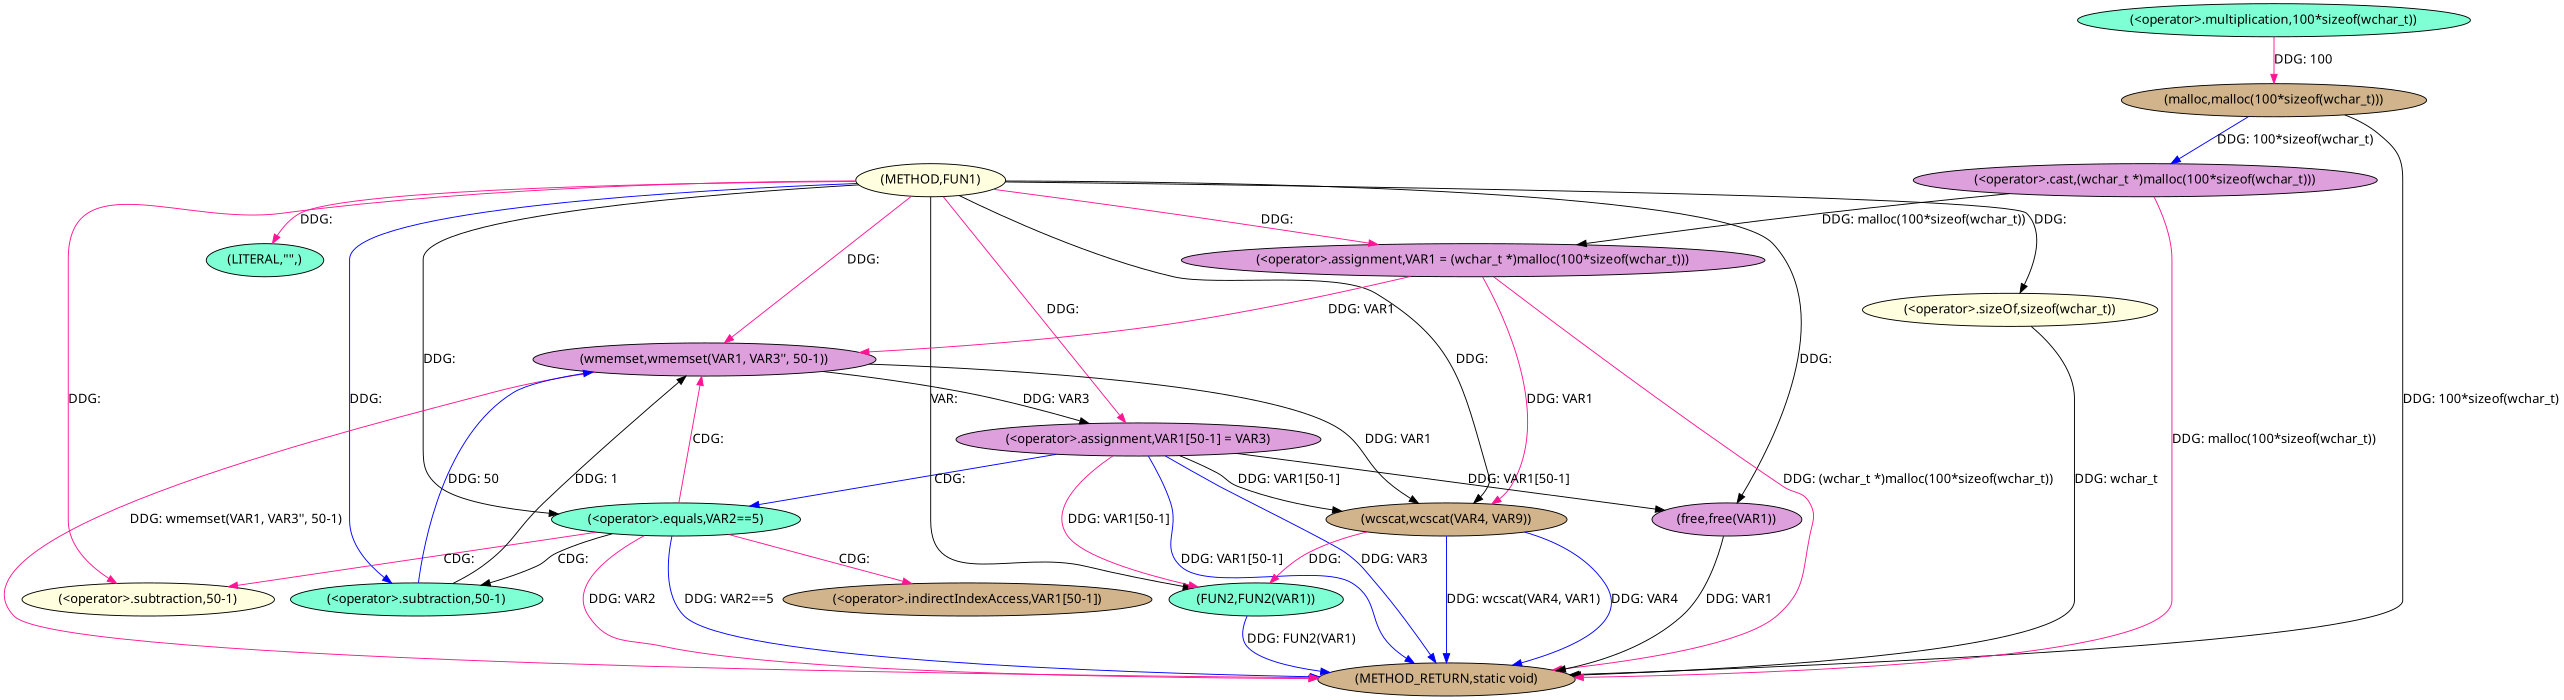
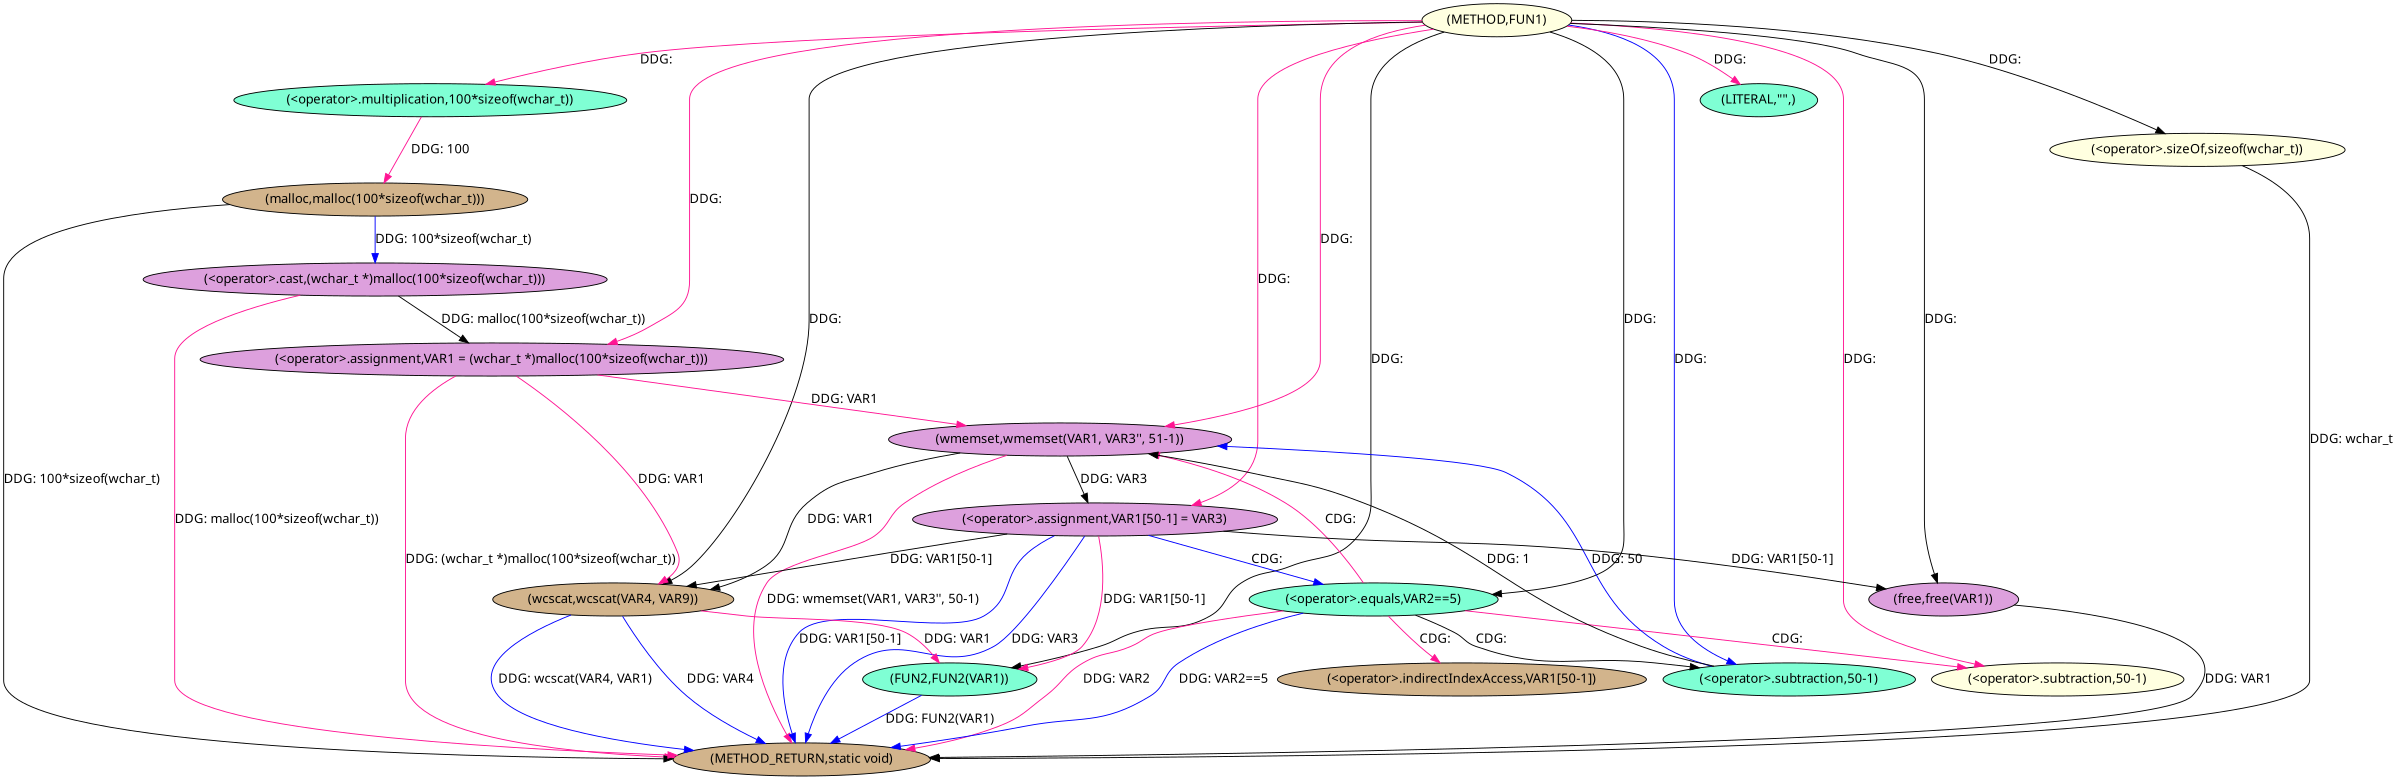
none -> (841, 39)
(705, 360) -> (1060, 439)
(946, 399) -> (1389, 360)
(1327, 559) -> (958, 639)
